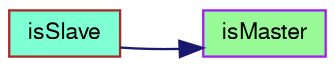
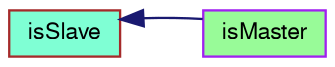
(150, 49) -> (173, 18)
